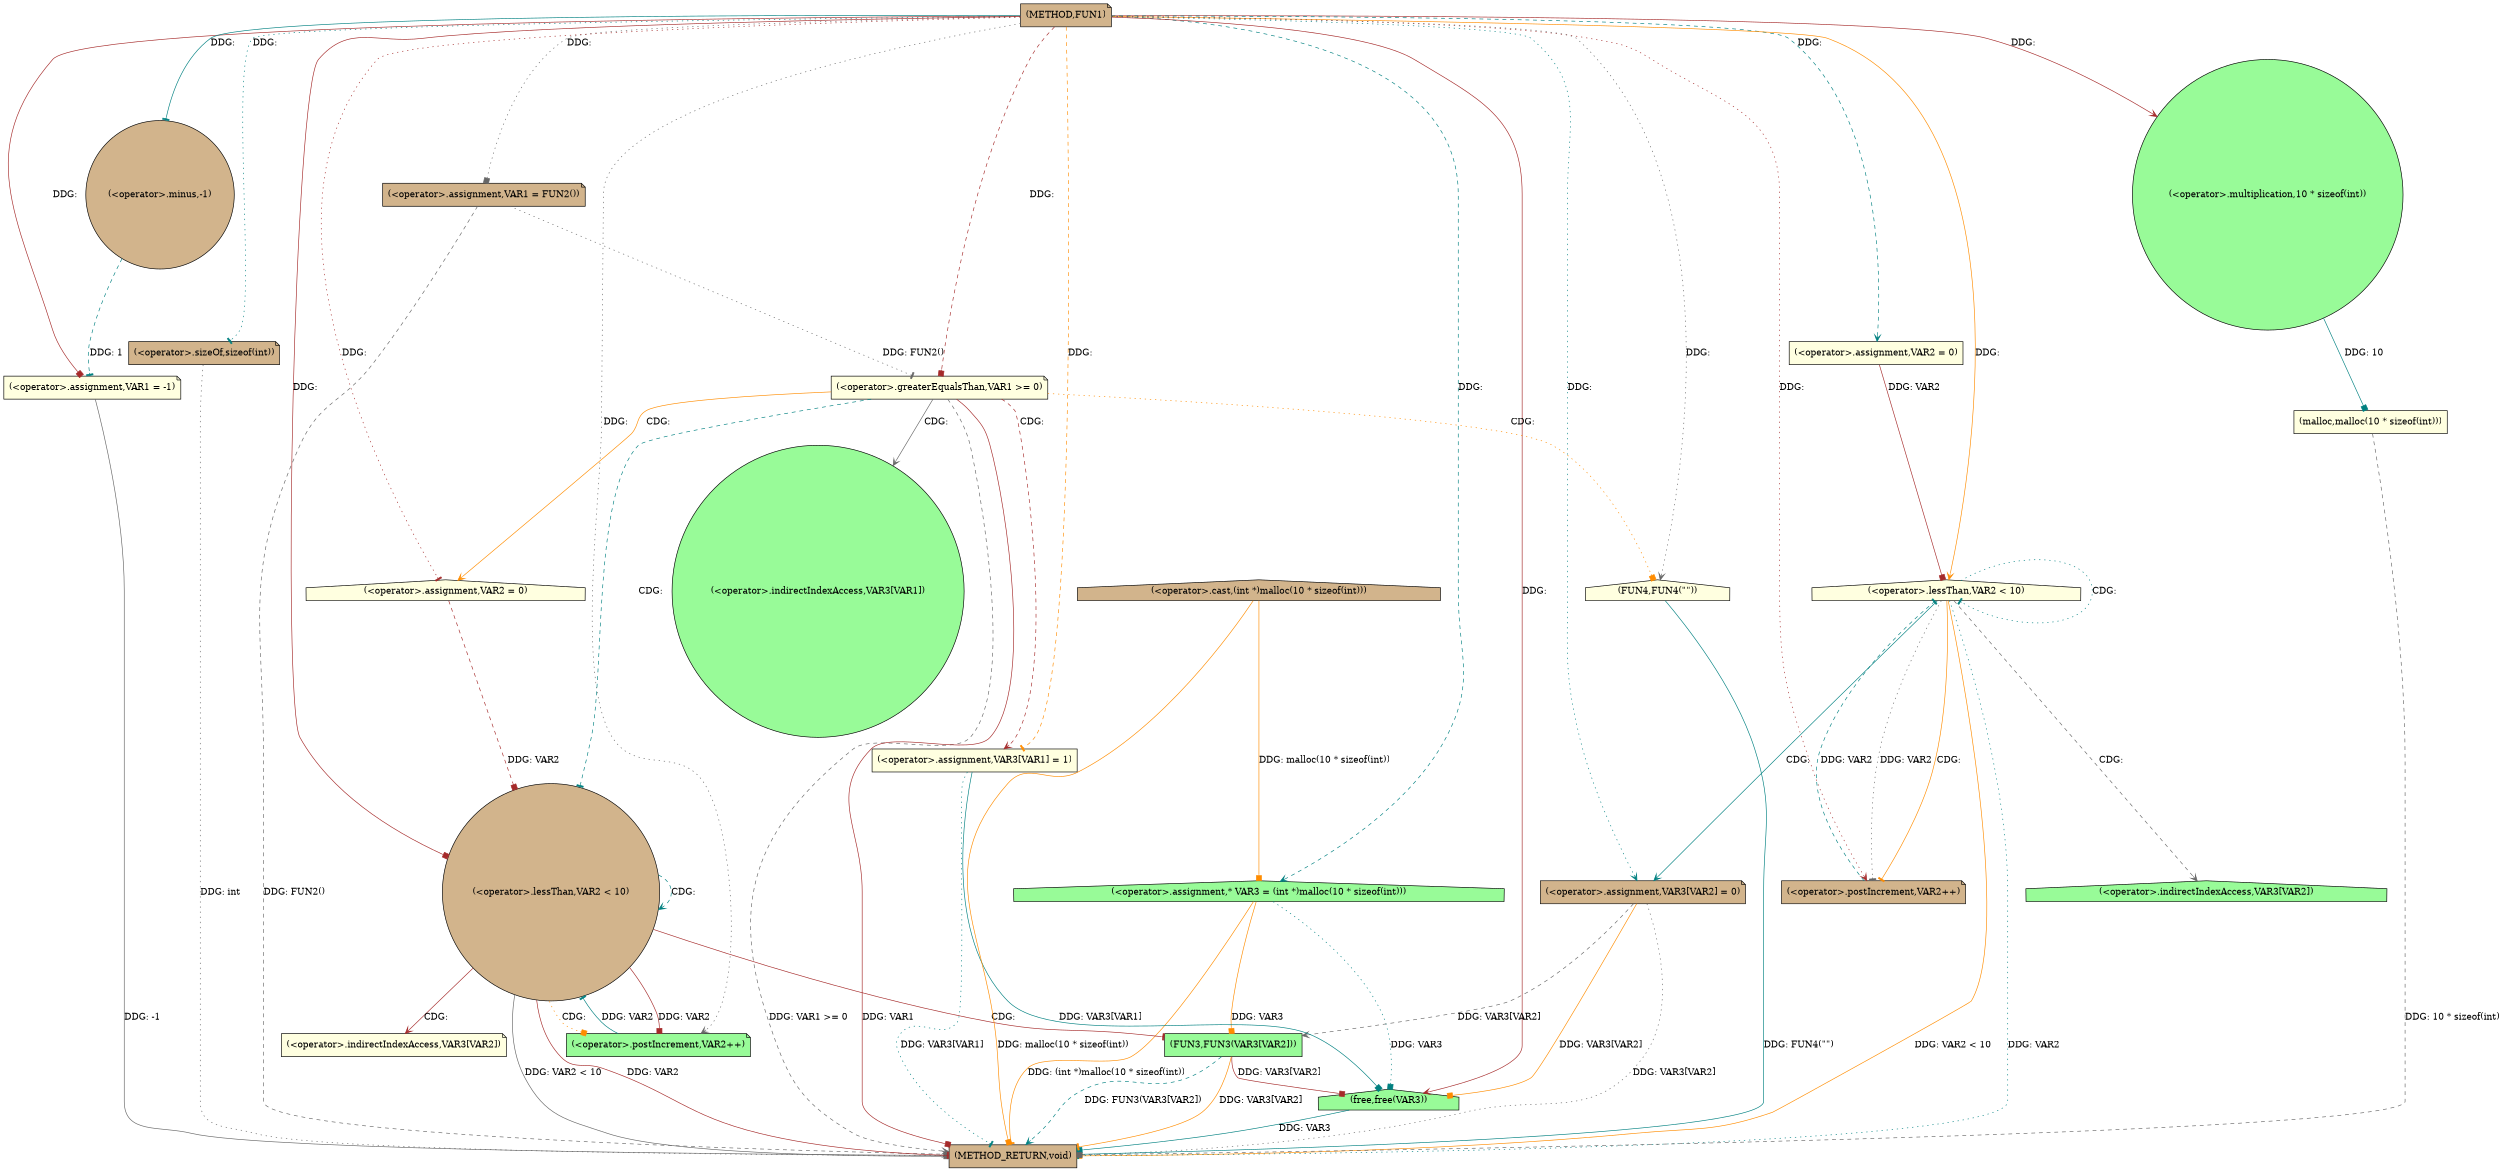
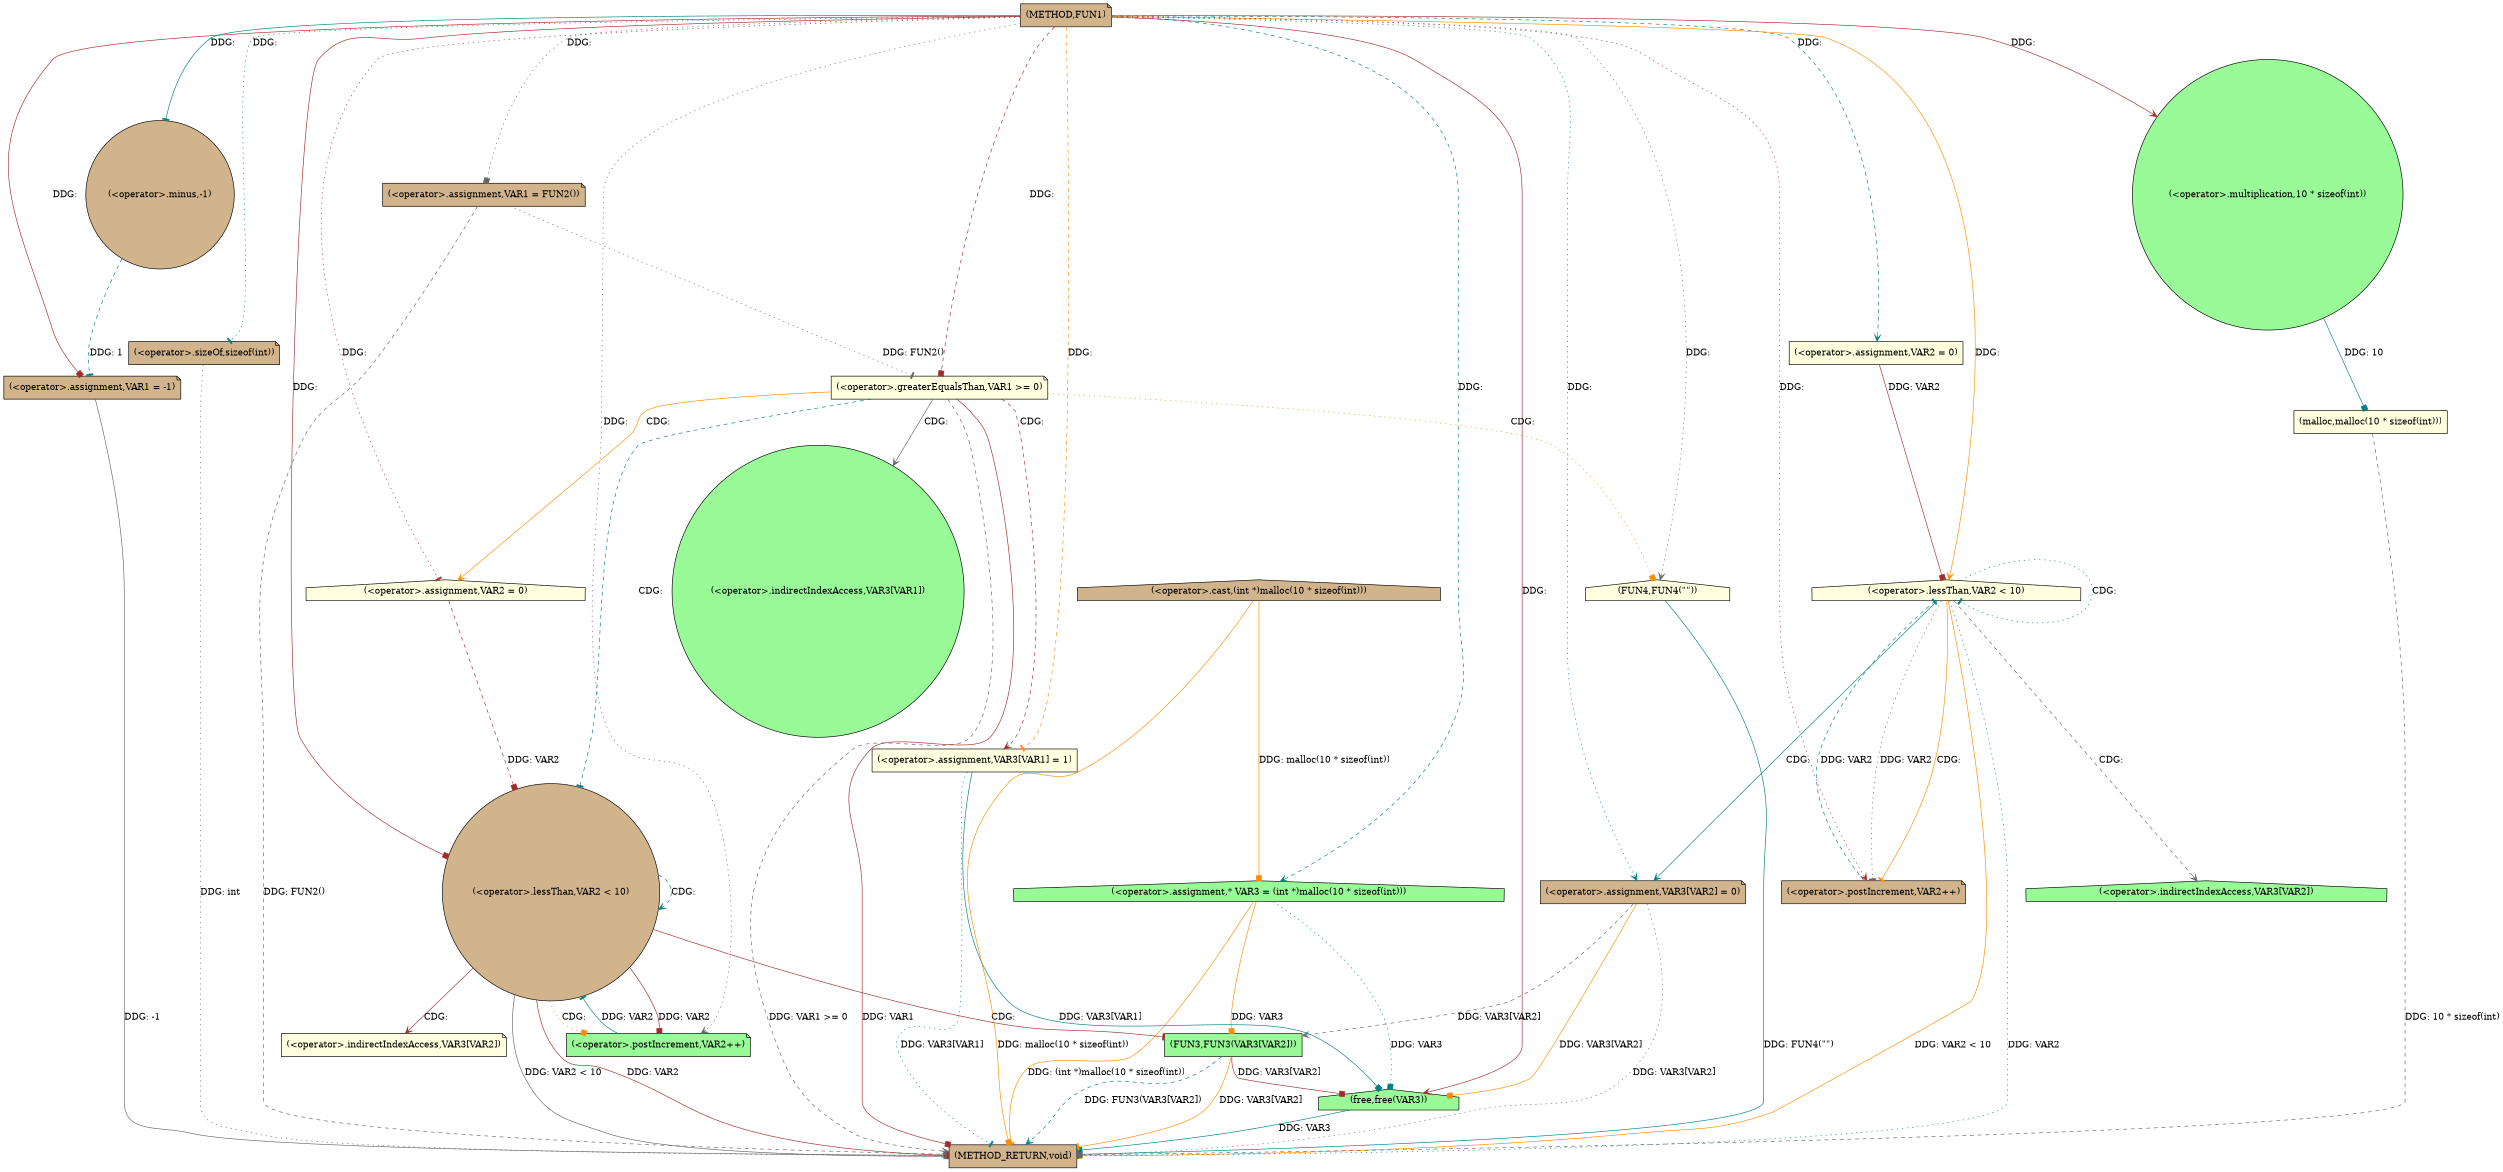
(92, 388) -> (92, 388)
